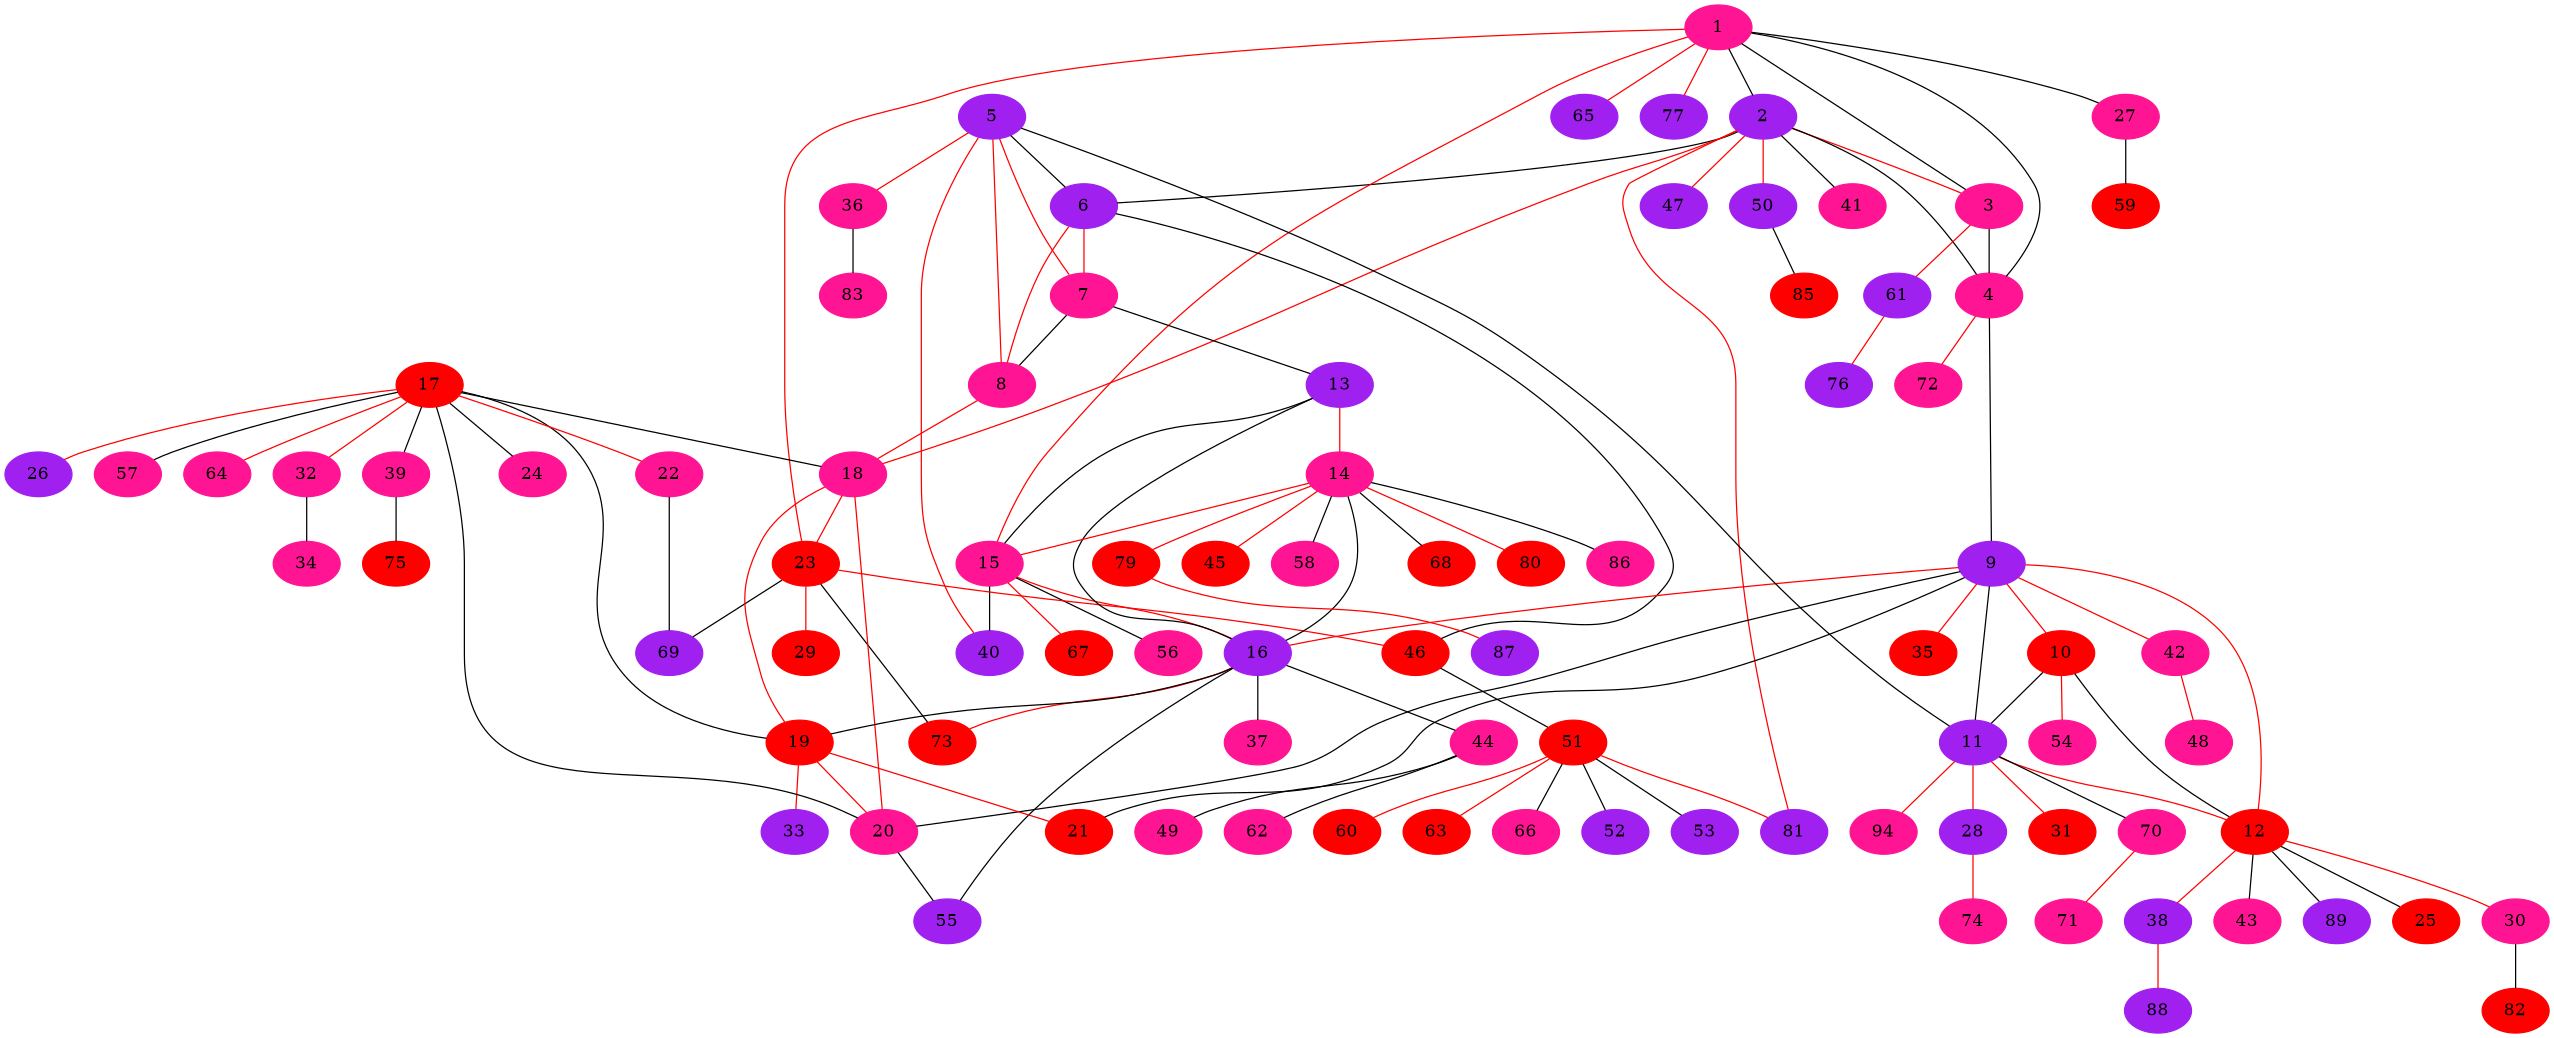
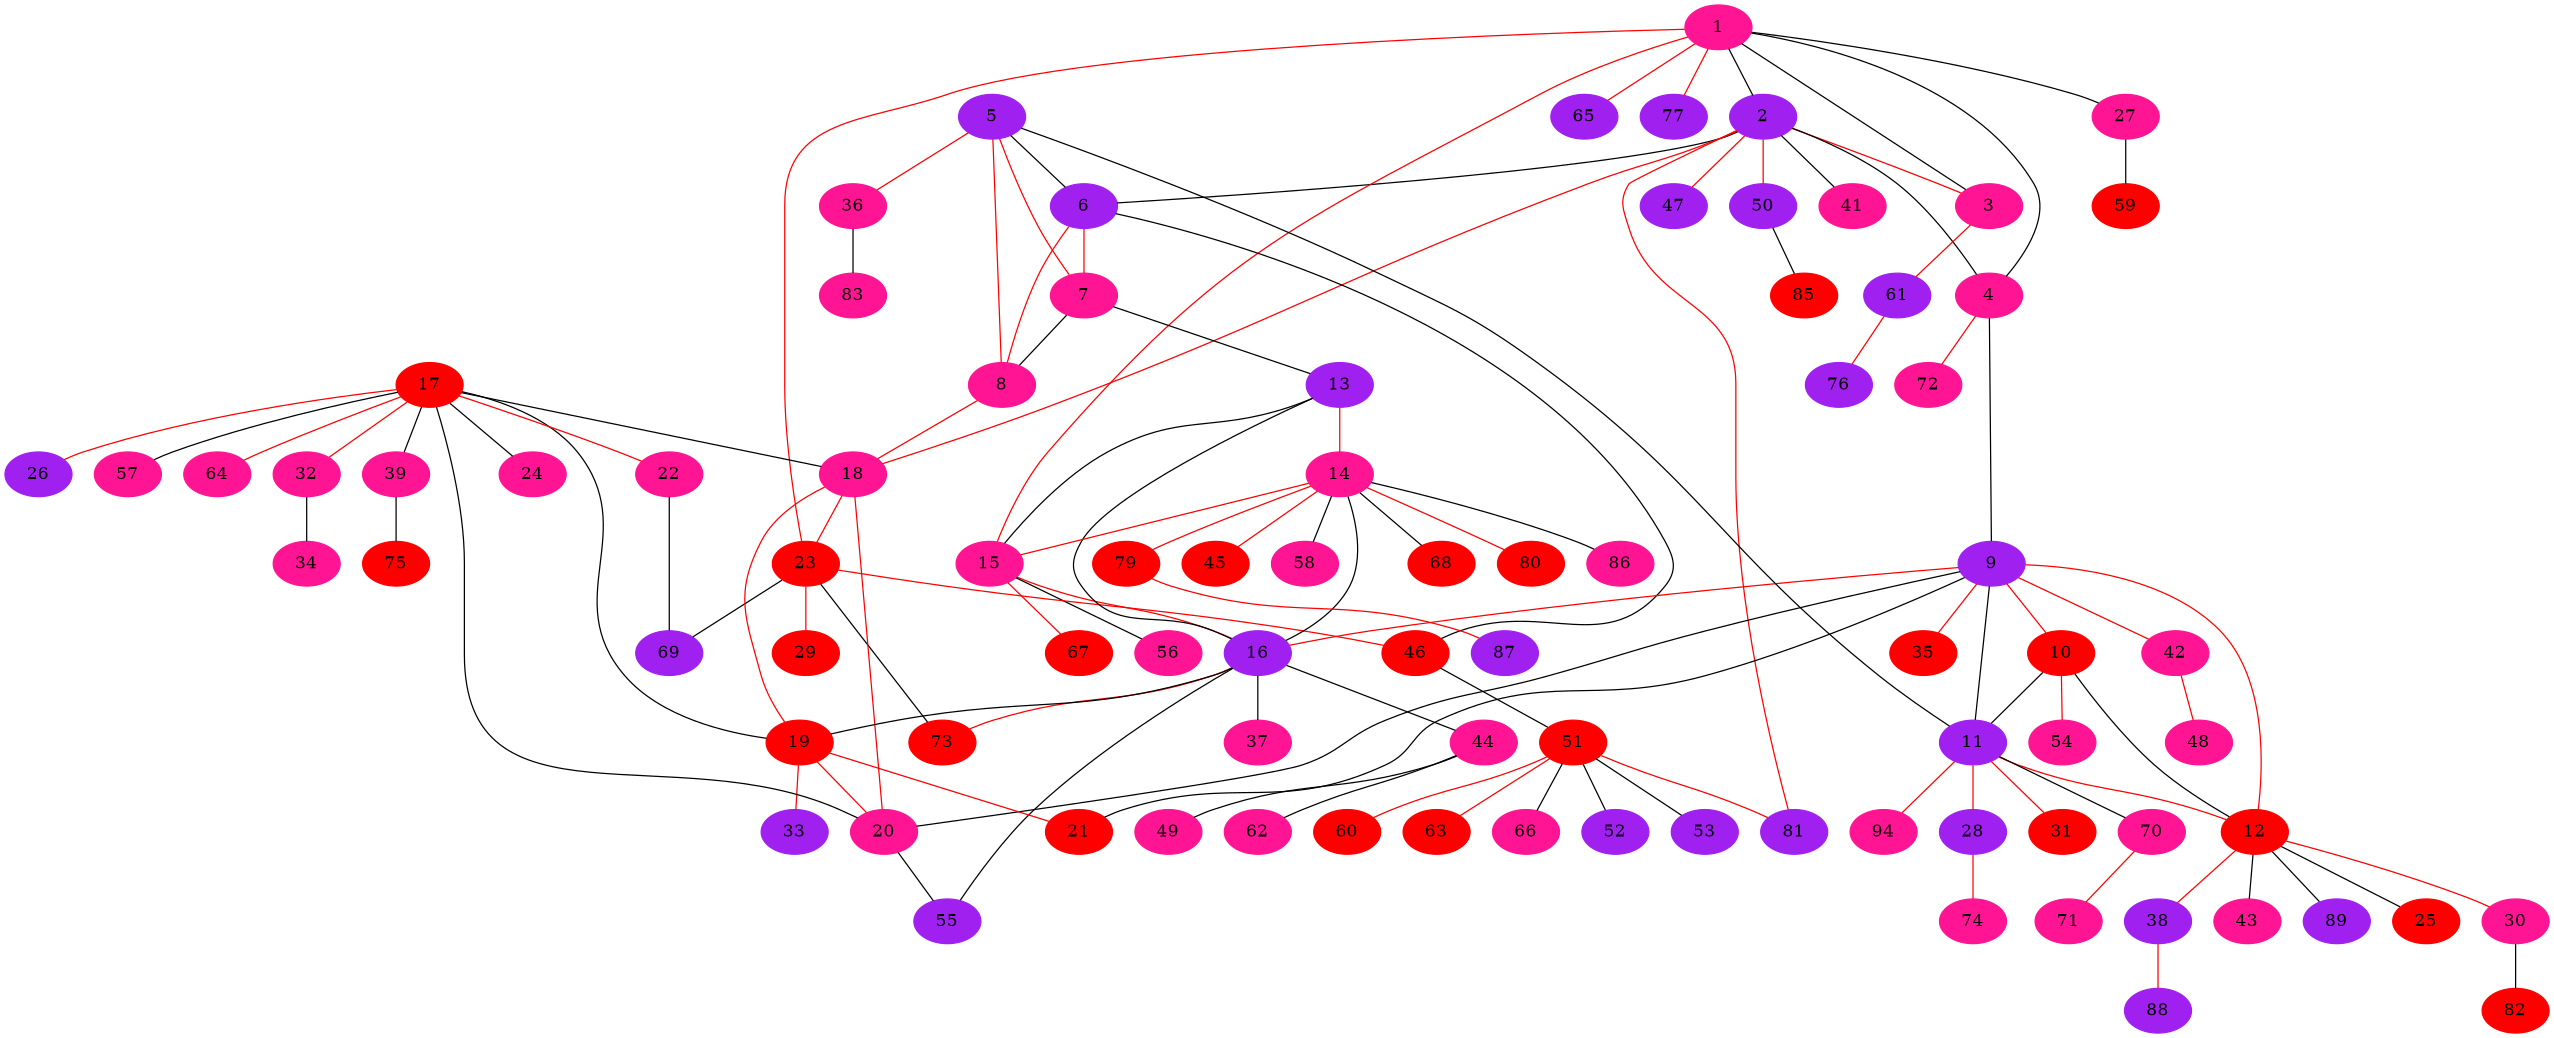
(1989, 251) -> none
(990, 653) -> none
